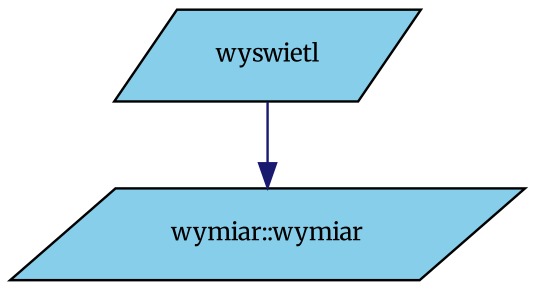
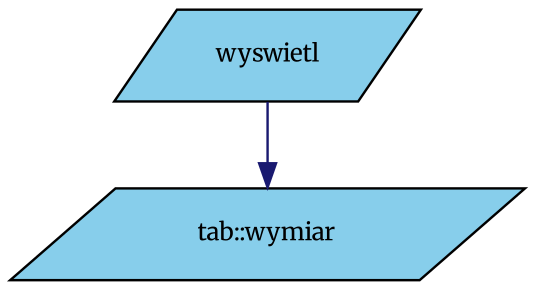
(268, 234) -> (268, 234)
